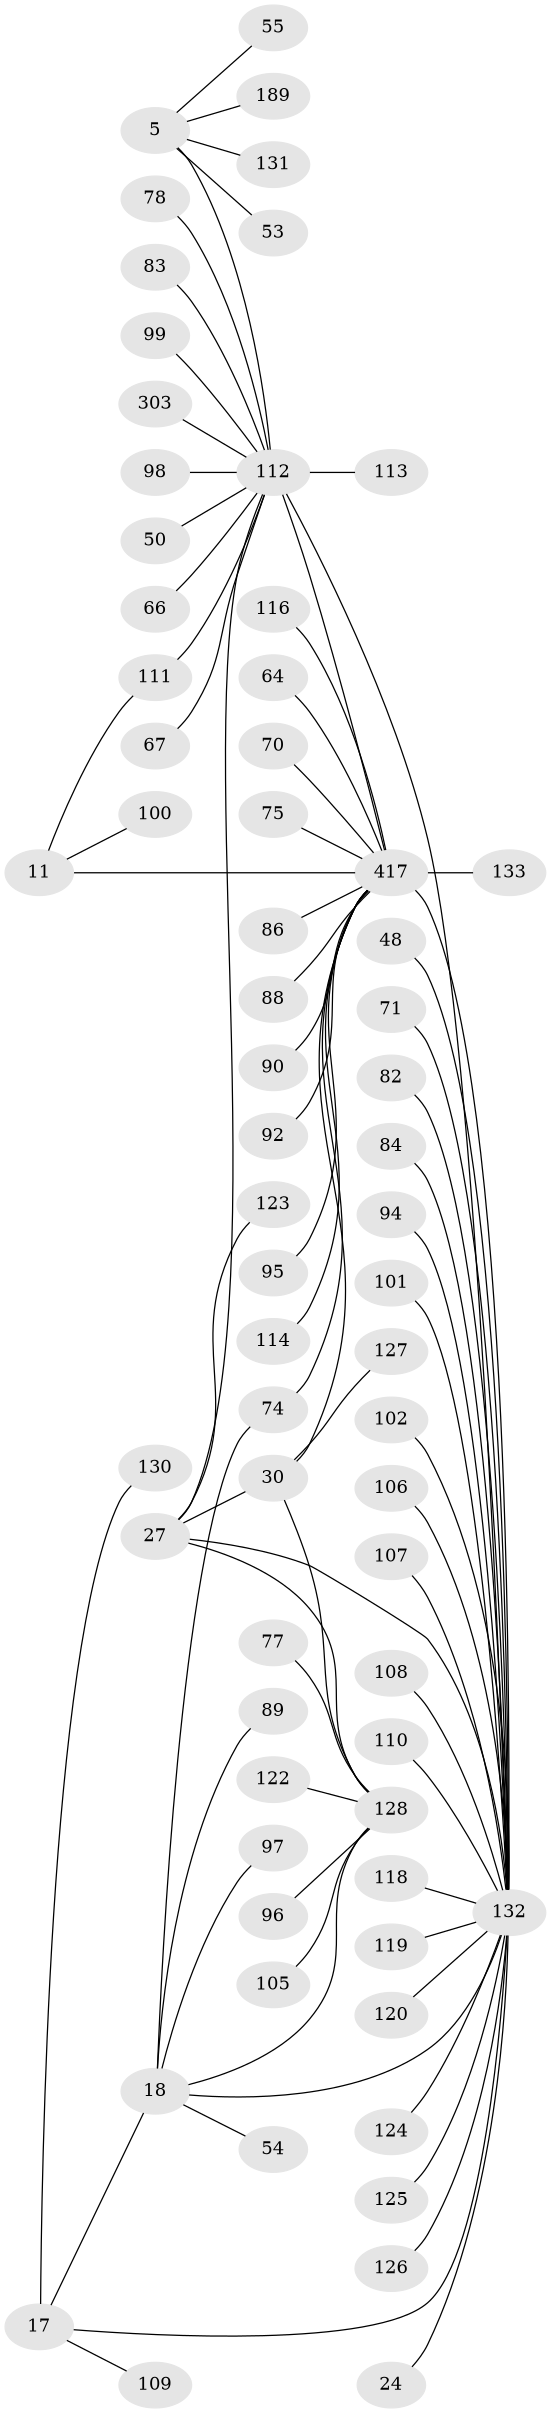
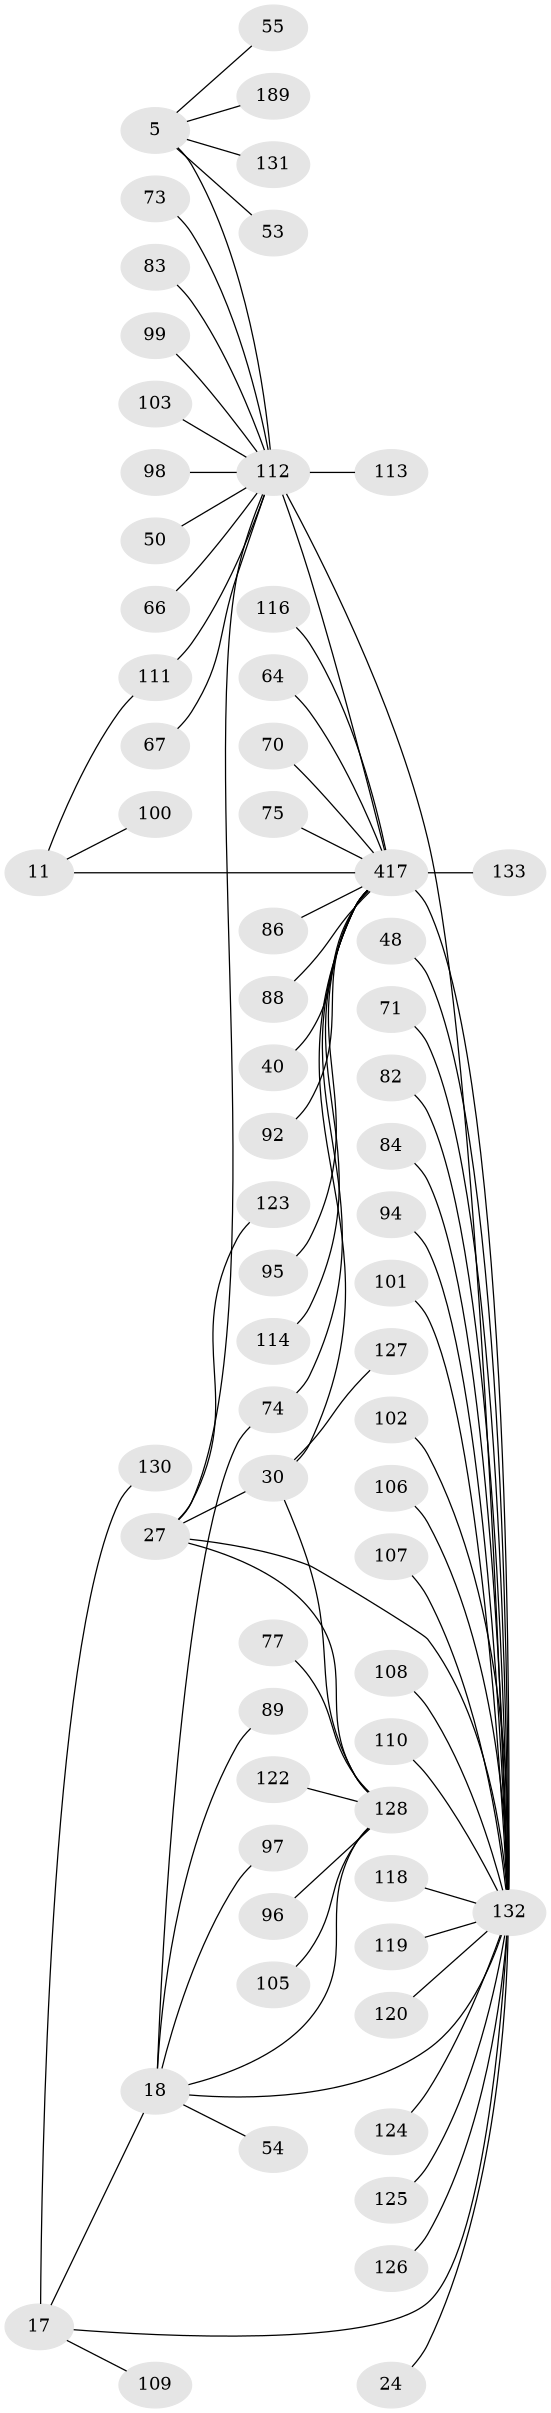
(155, 199) -> (155, 199)
(155, 404) -> (155, 404)
(273, 1068) -> (273, 1068)
